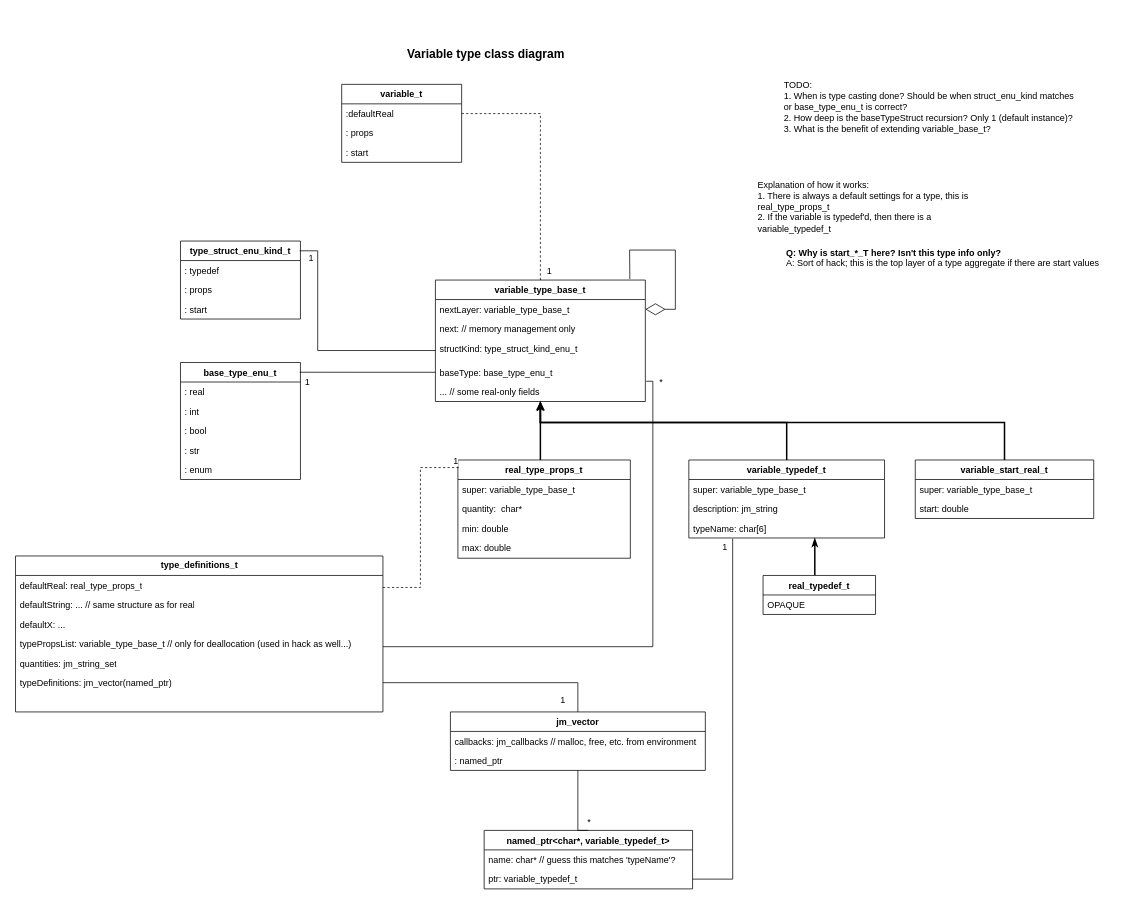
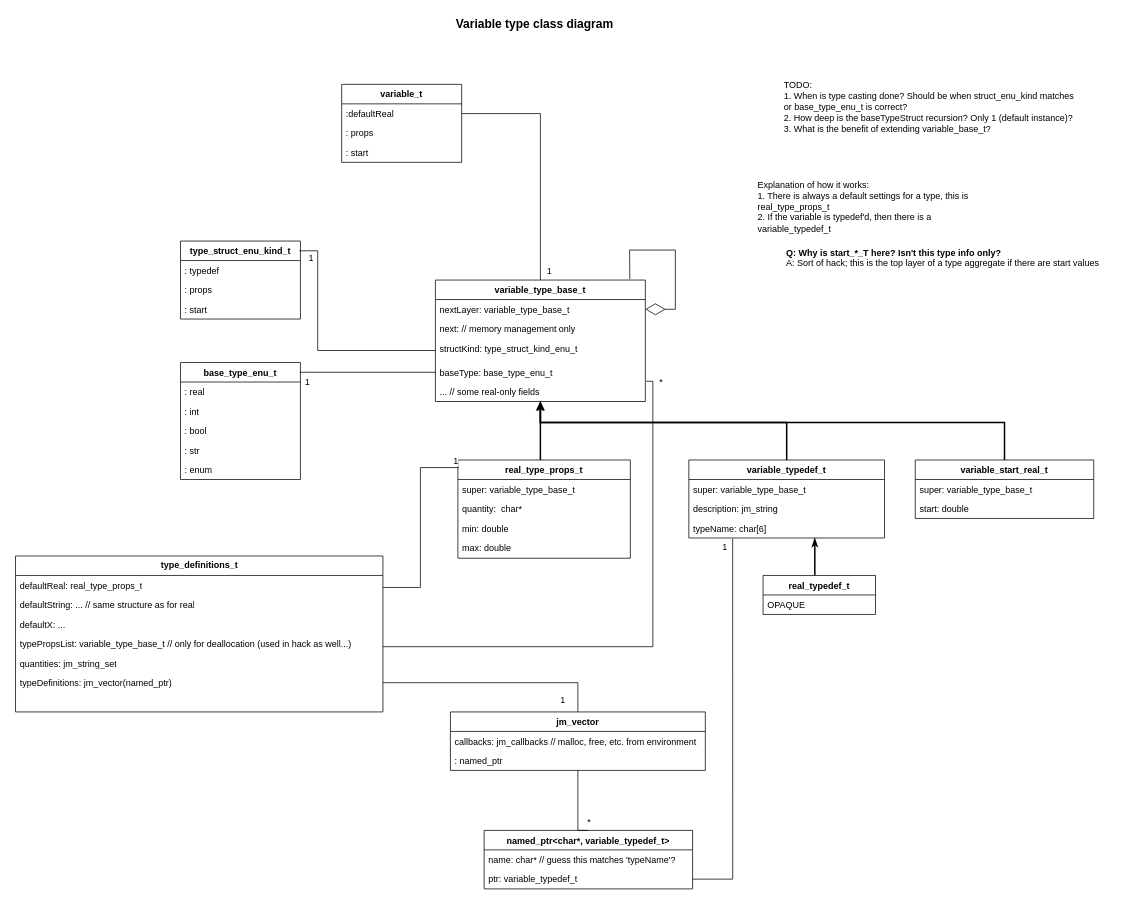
(486, 54) -> (534, 24)
(540, 157) -> (540, 157)
(420, 529) -> (420, 529)
